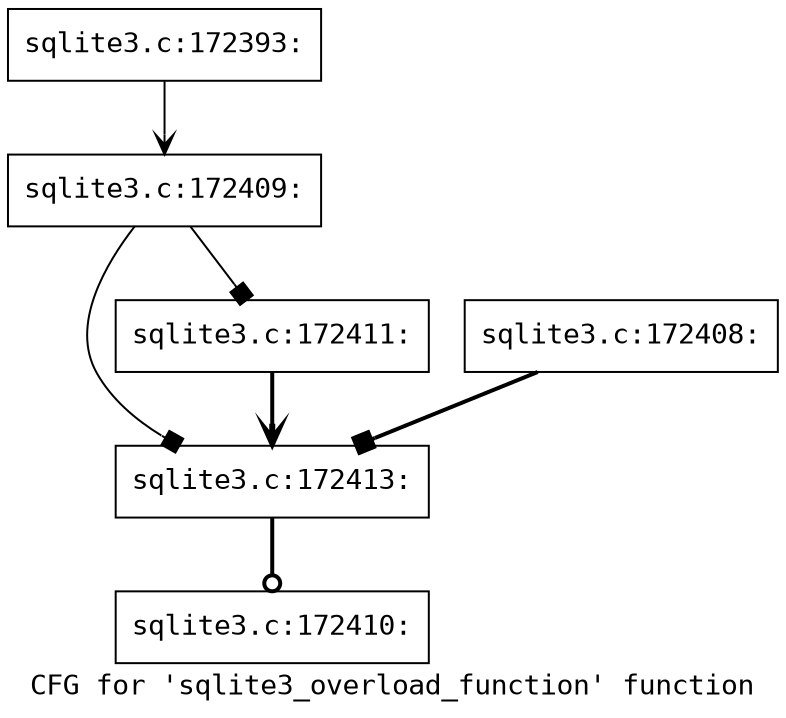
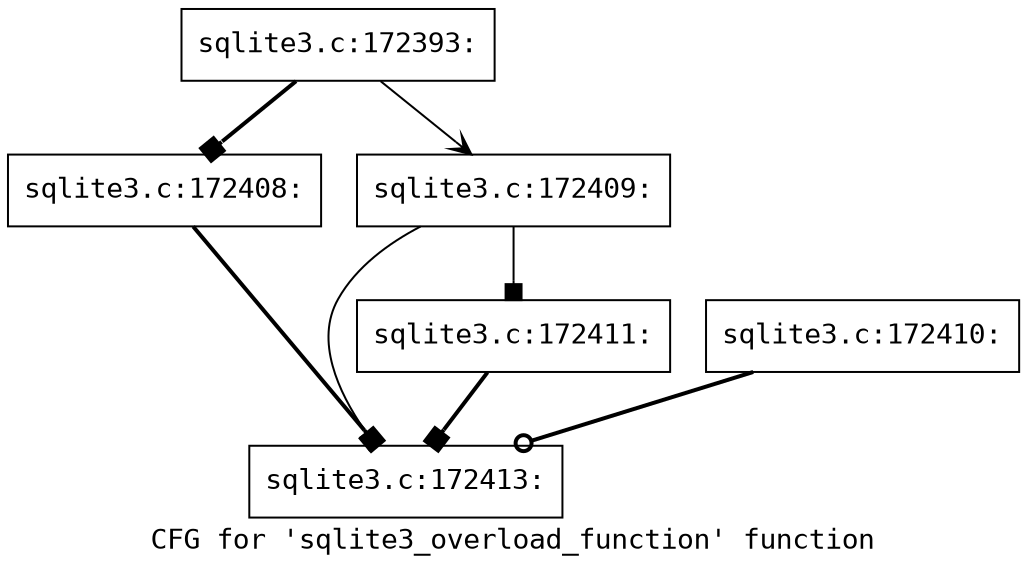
none -> (259, 111)
(272, 399) -> (466, 401)
(272, 547) -> (642, 406)
